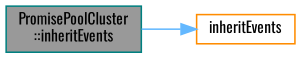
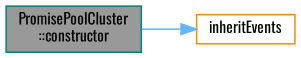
(74, 29) -> (74, 29)
